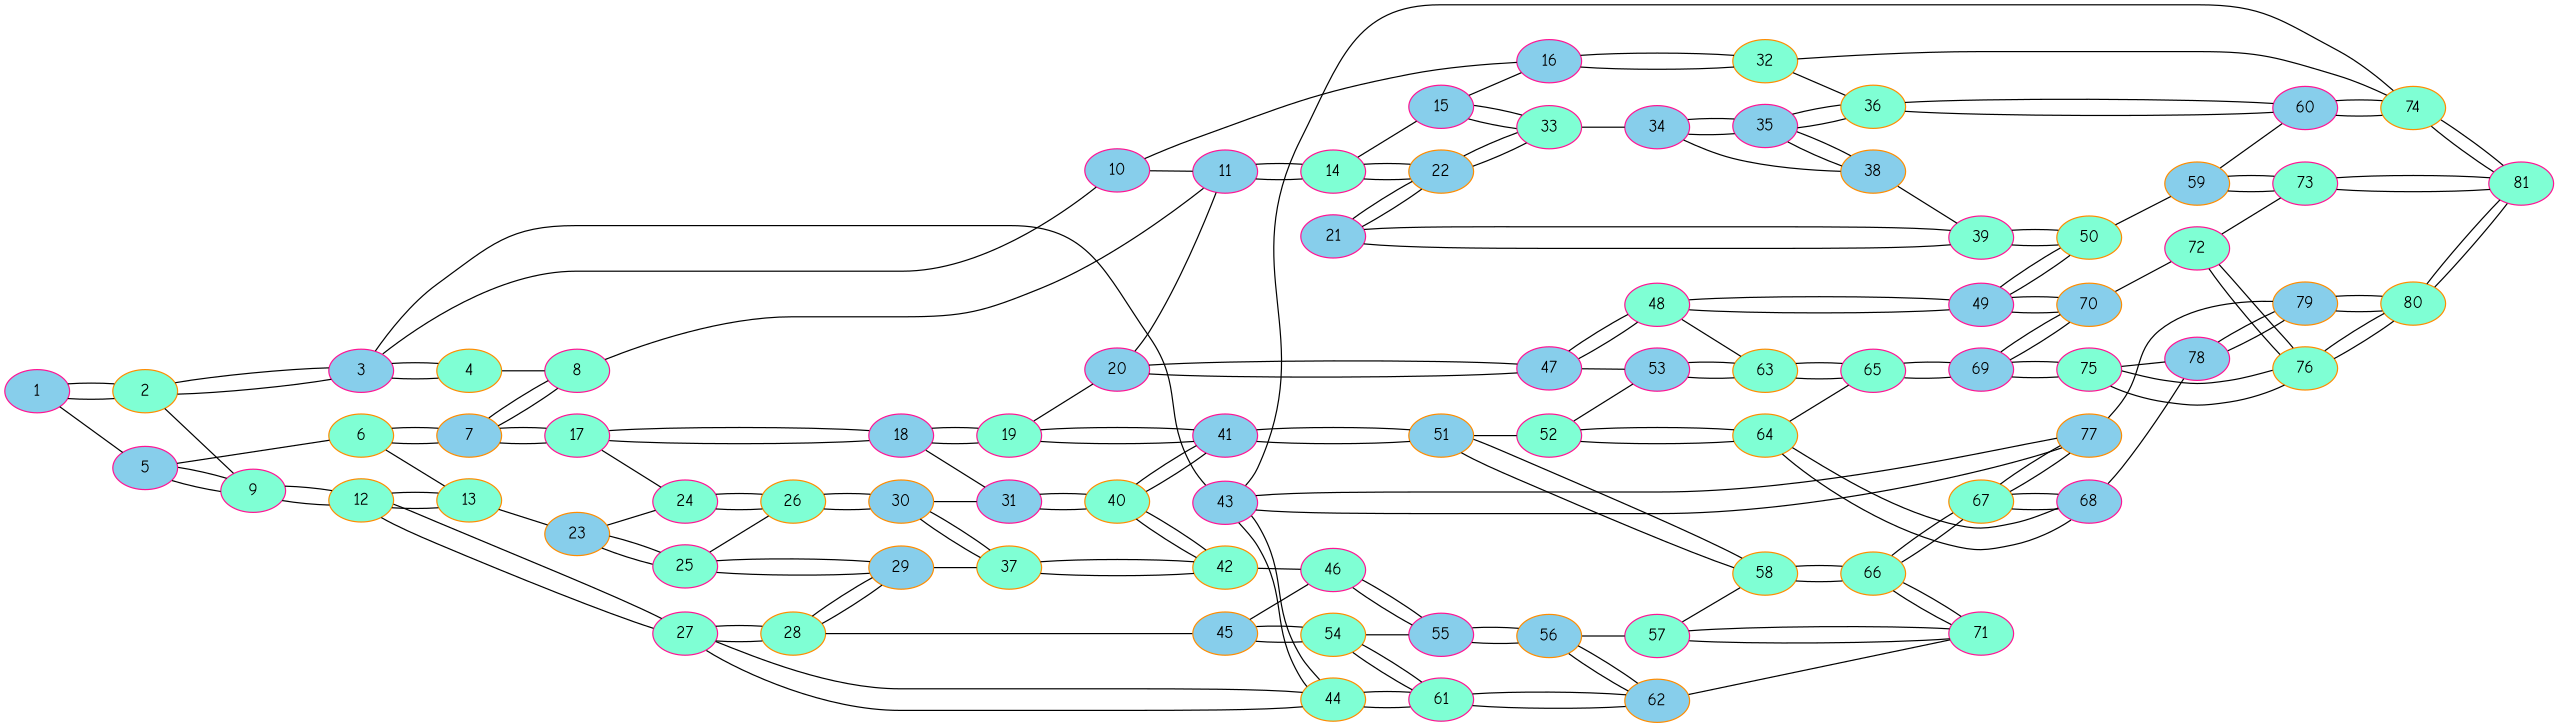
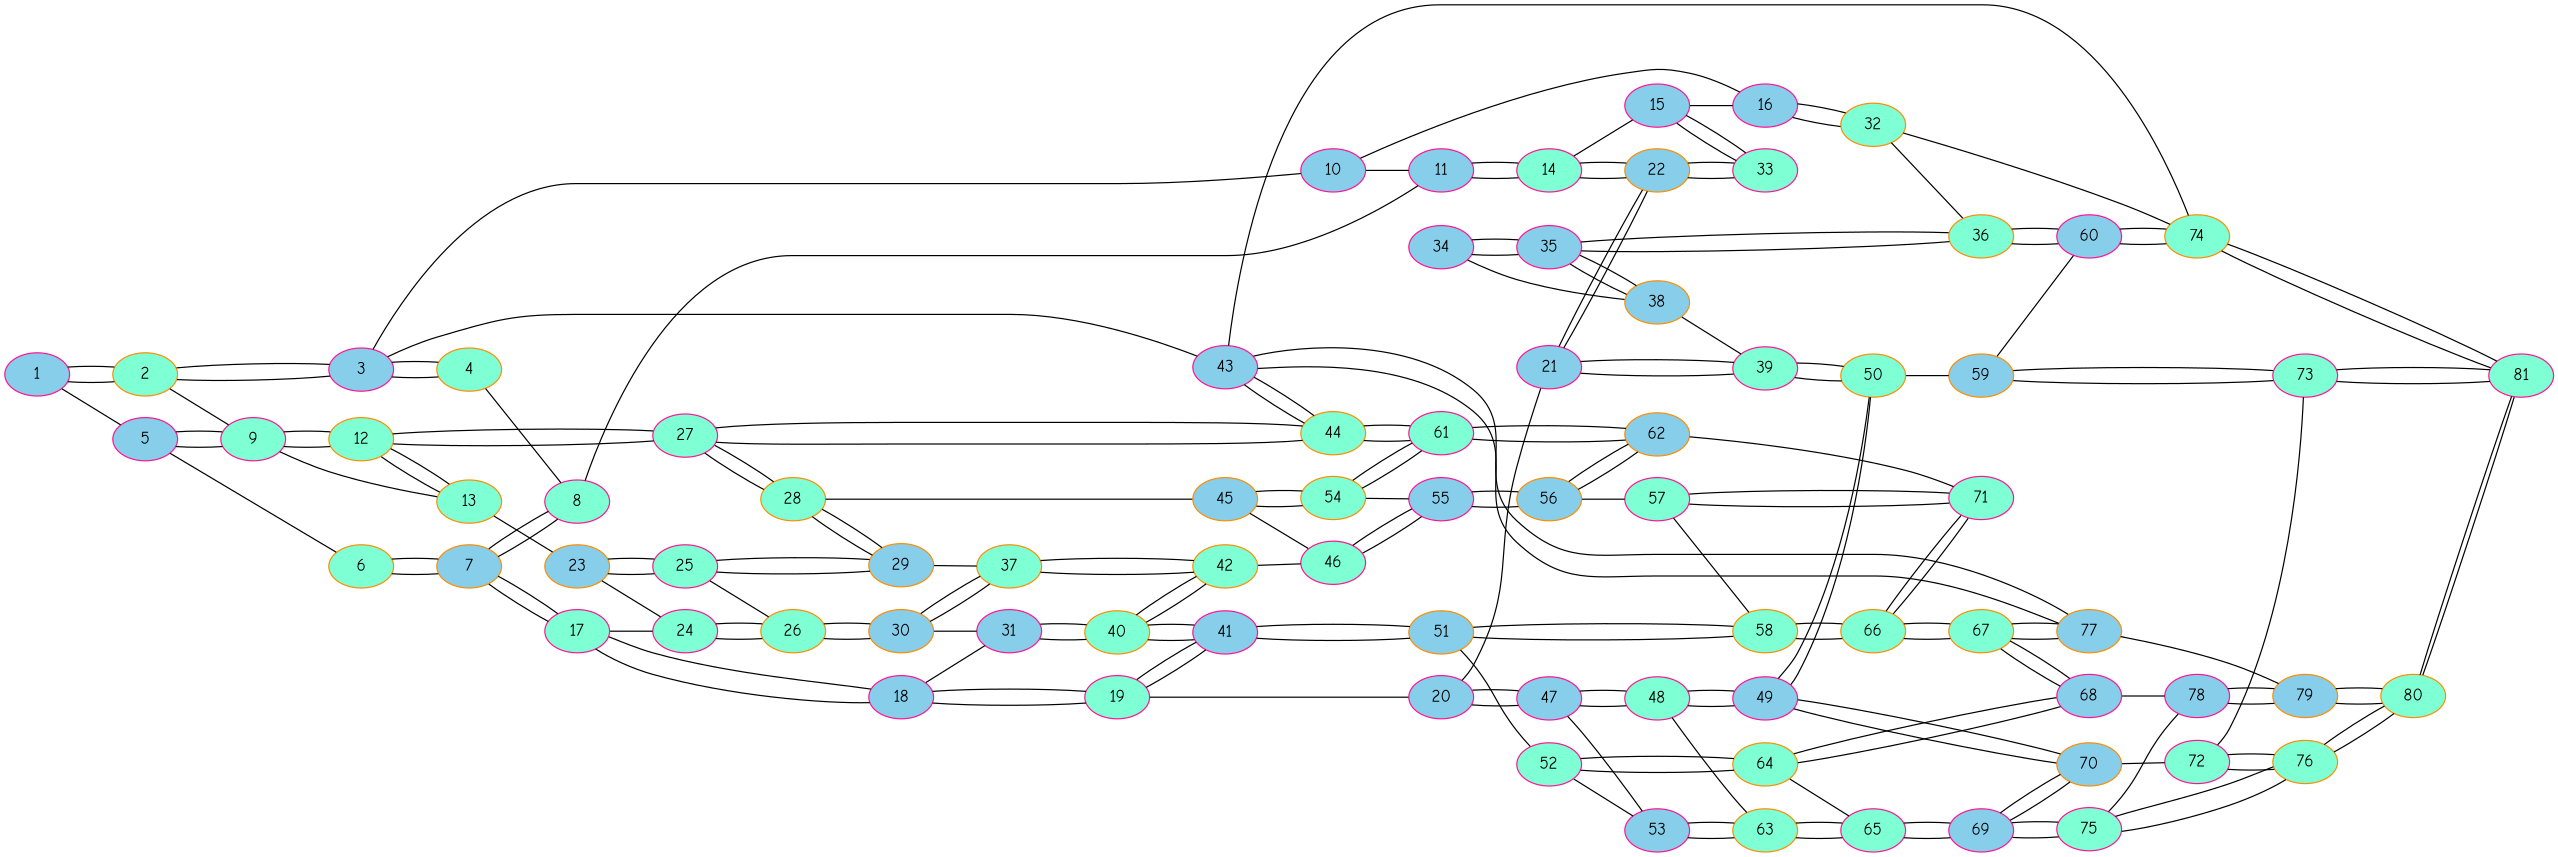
(1603, 127) -> none
(1181, 275) -> (1504, 544)
(415, 468) -> (357, 480)
